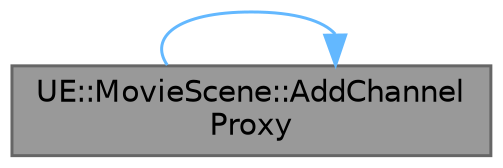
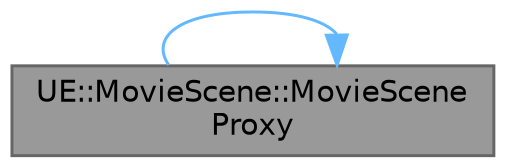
(251, 111) -> (253, 111)
